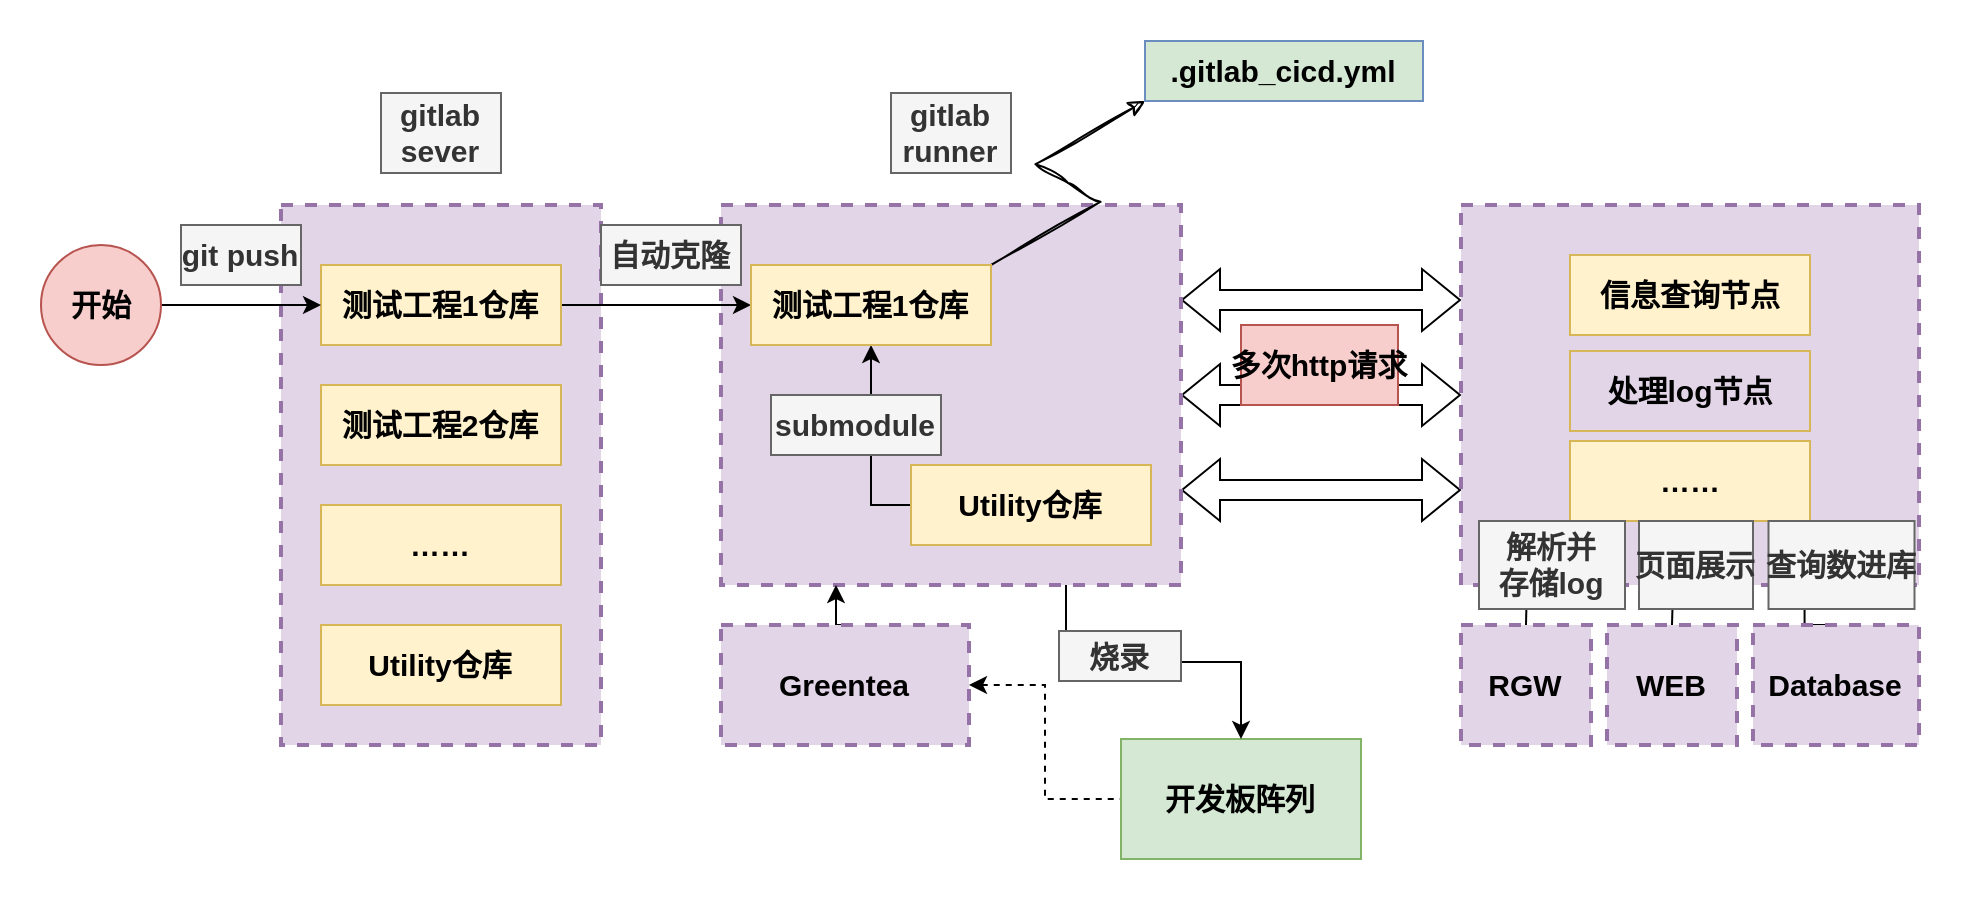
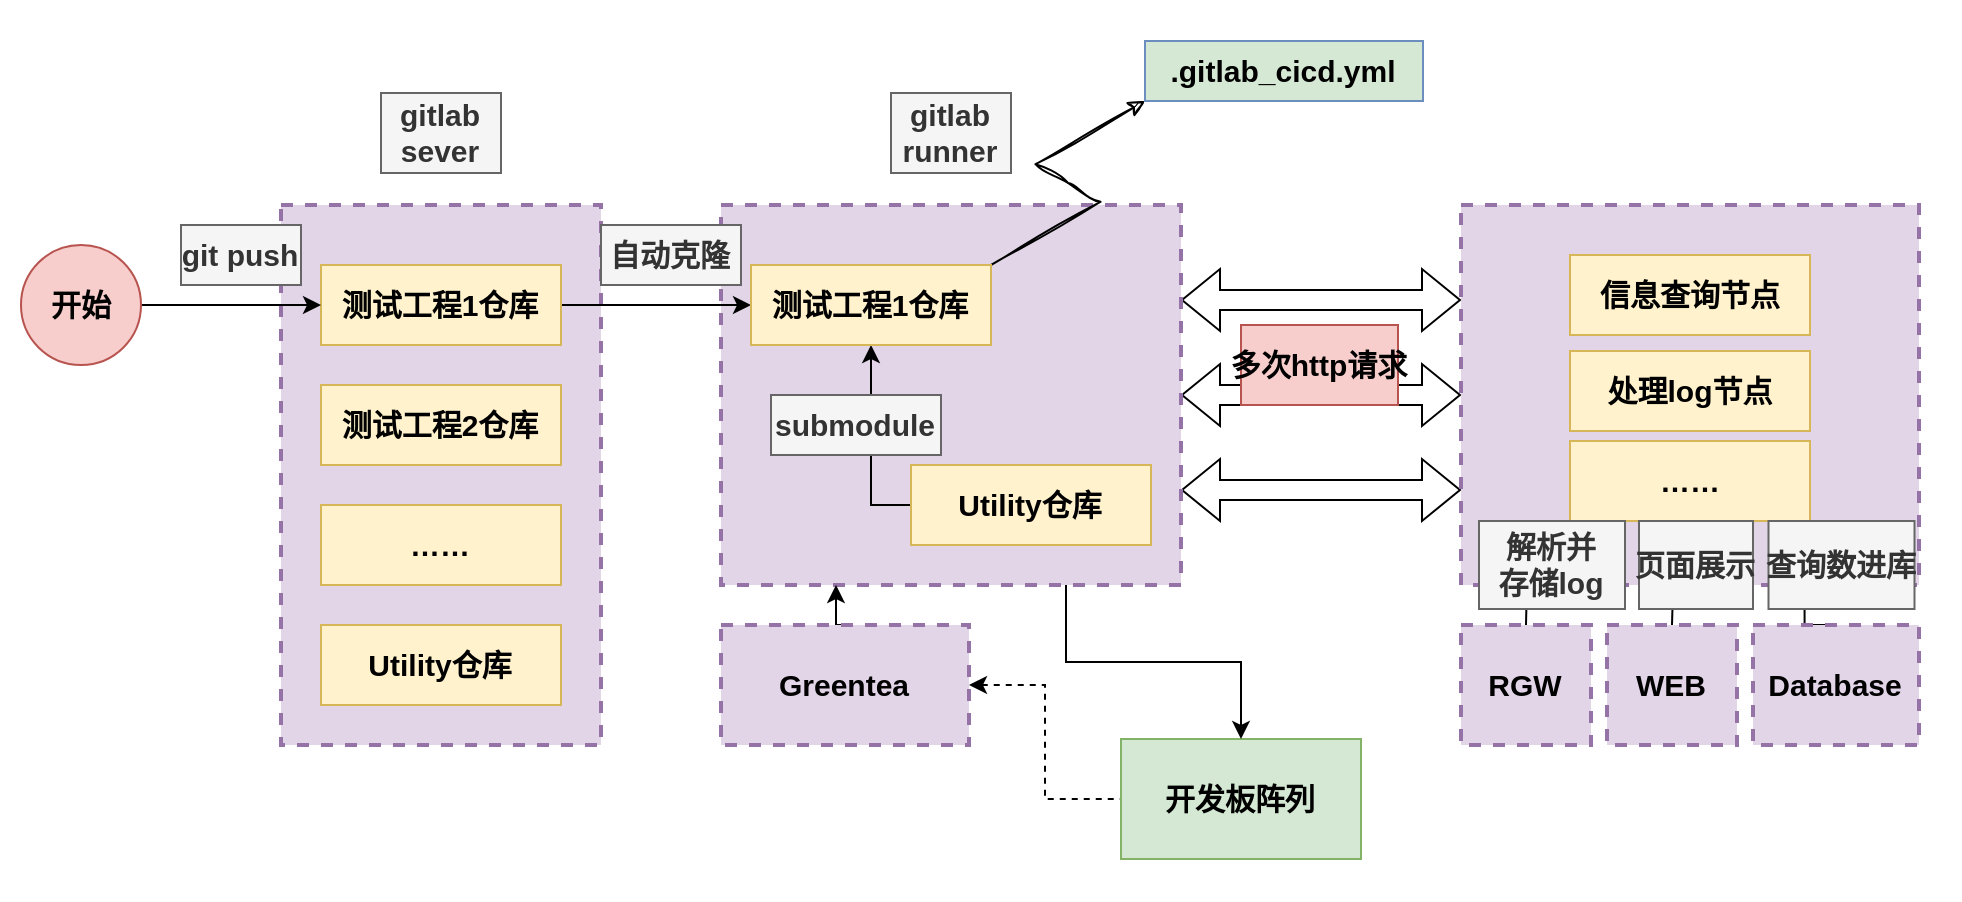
(101, 305) -> (81, 305)
(1690, 391) -> (1690, 391)
(1120, 656) -> none
